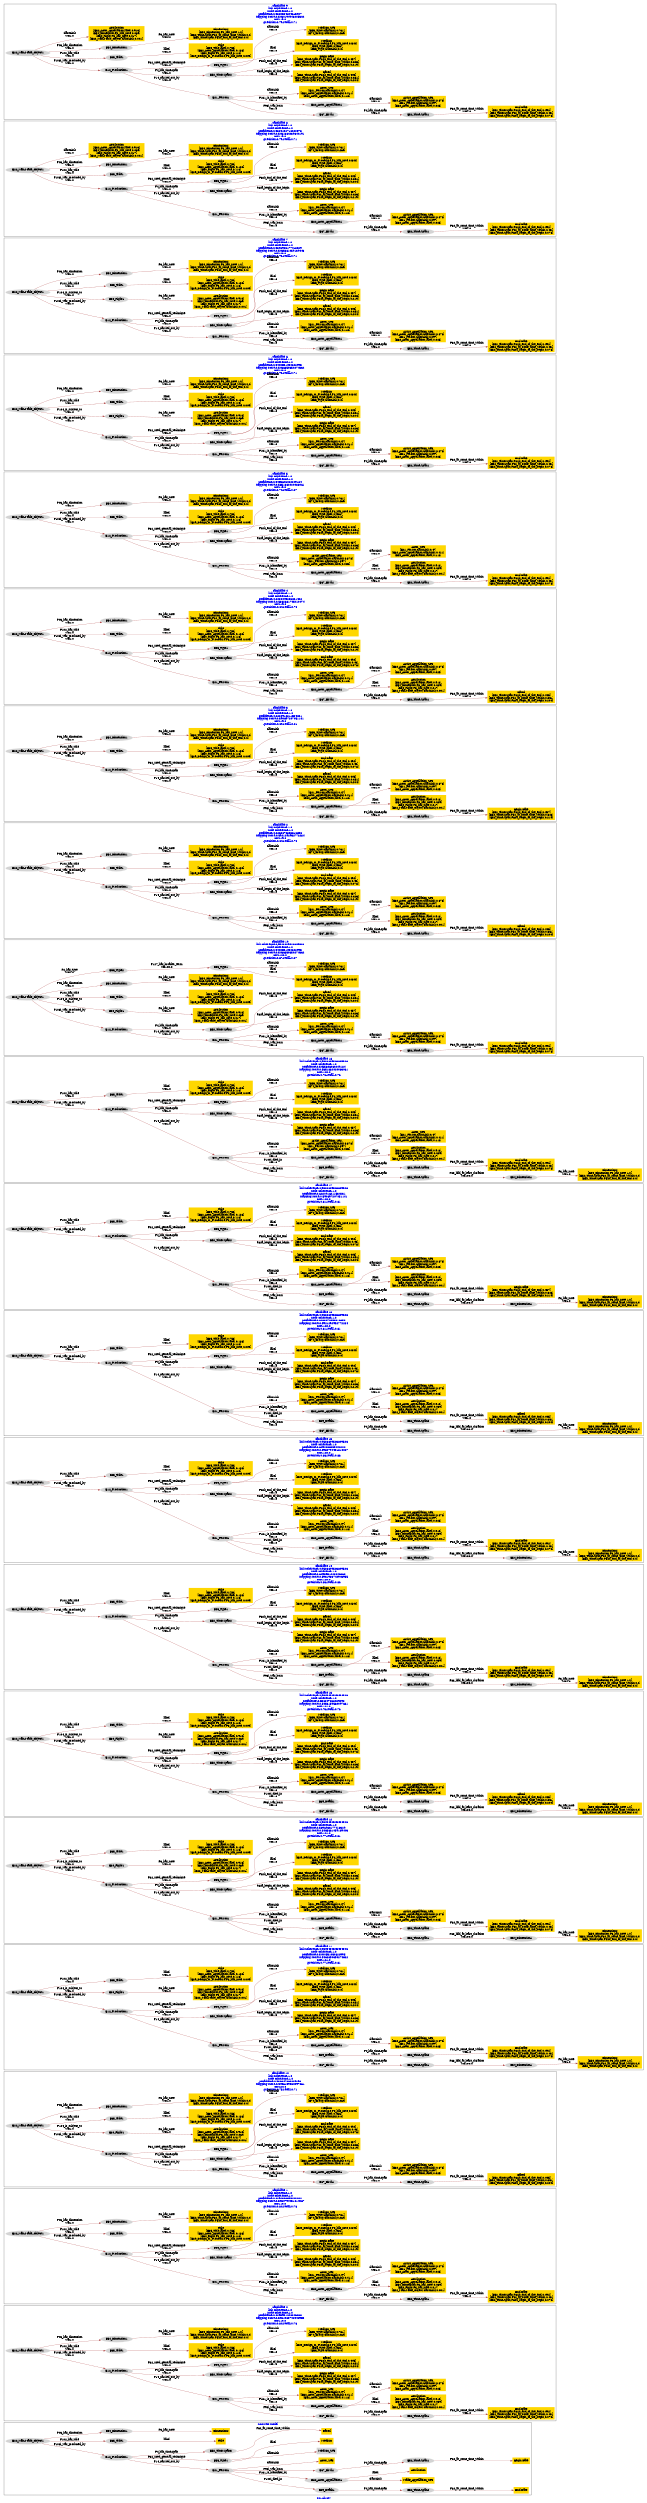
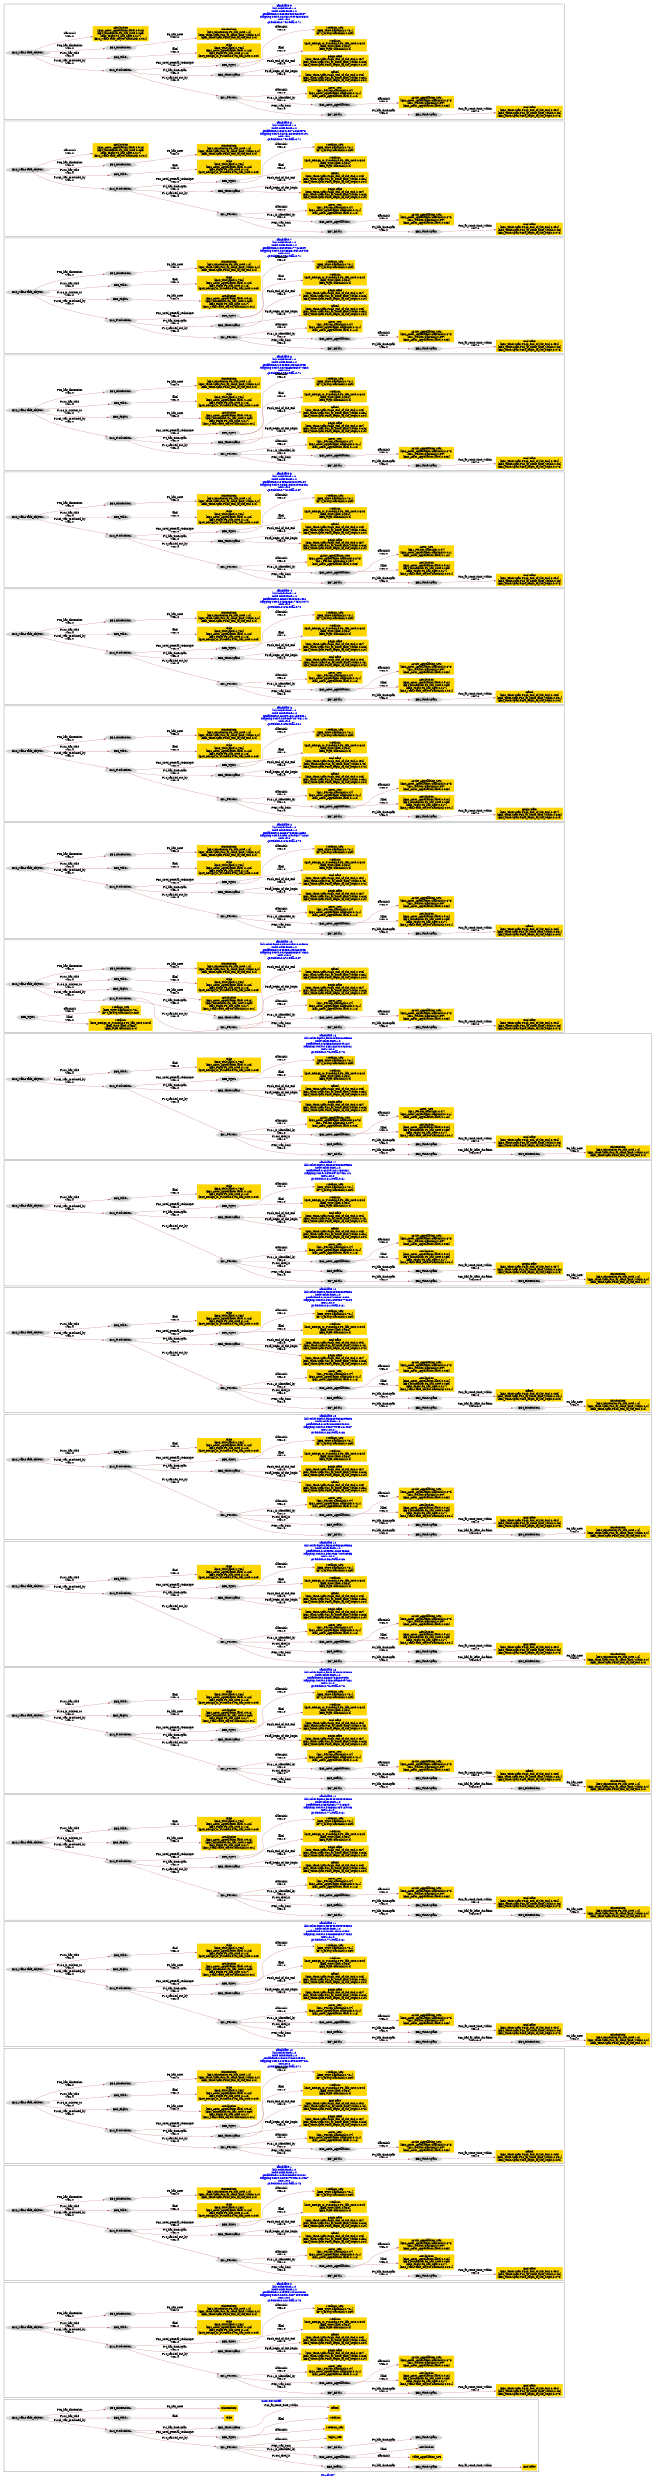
(117, 971) -> none
(327, 2451) -> (335, 2428)
(327, 2461) -> (335, 2438)
(521, 2461) -> none
(418, 2471) -> (426, 2448)
